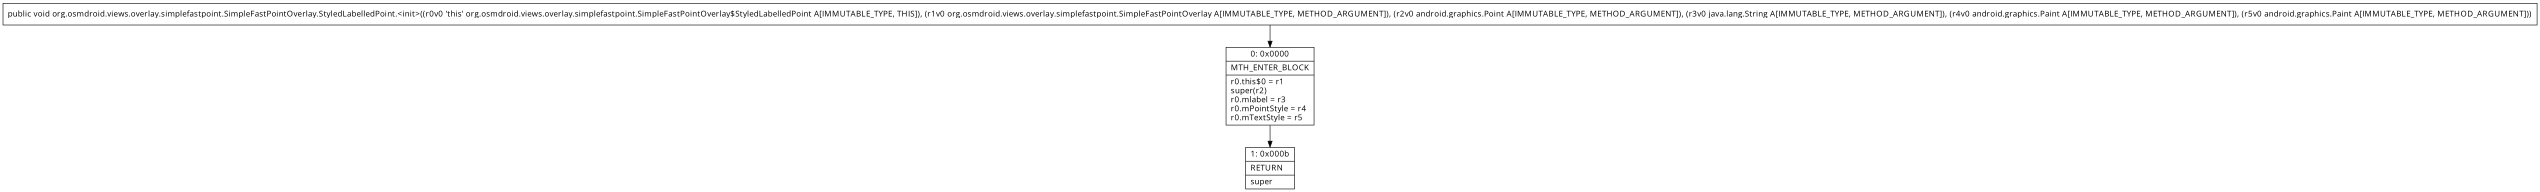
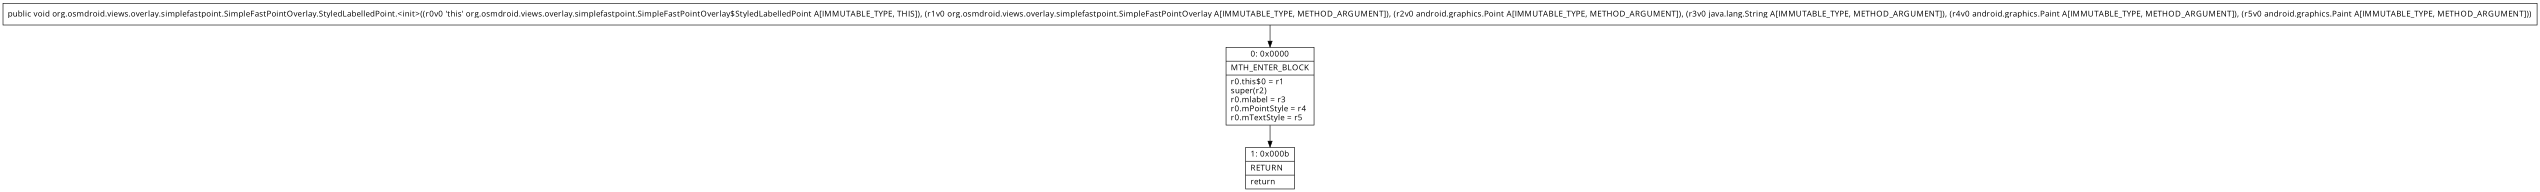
(1262, 182) -> (1263, 182)
